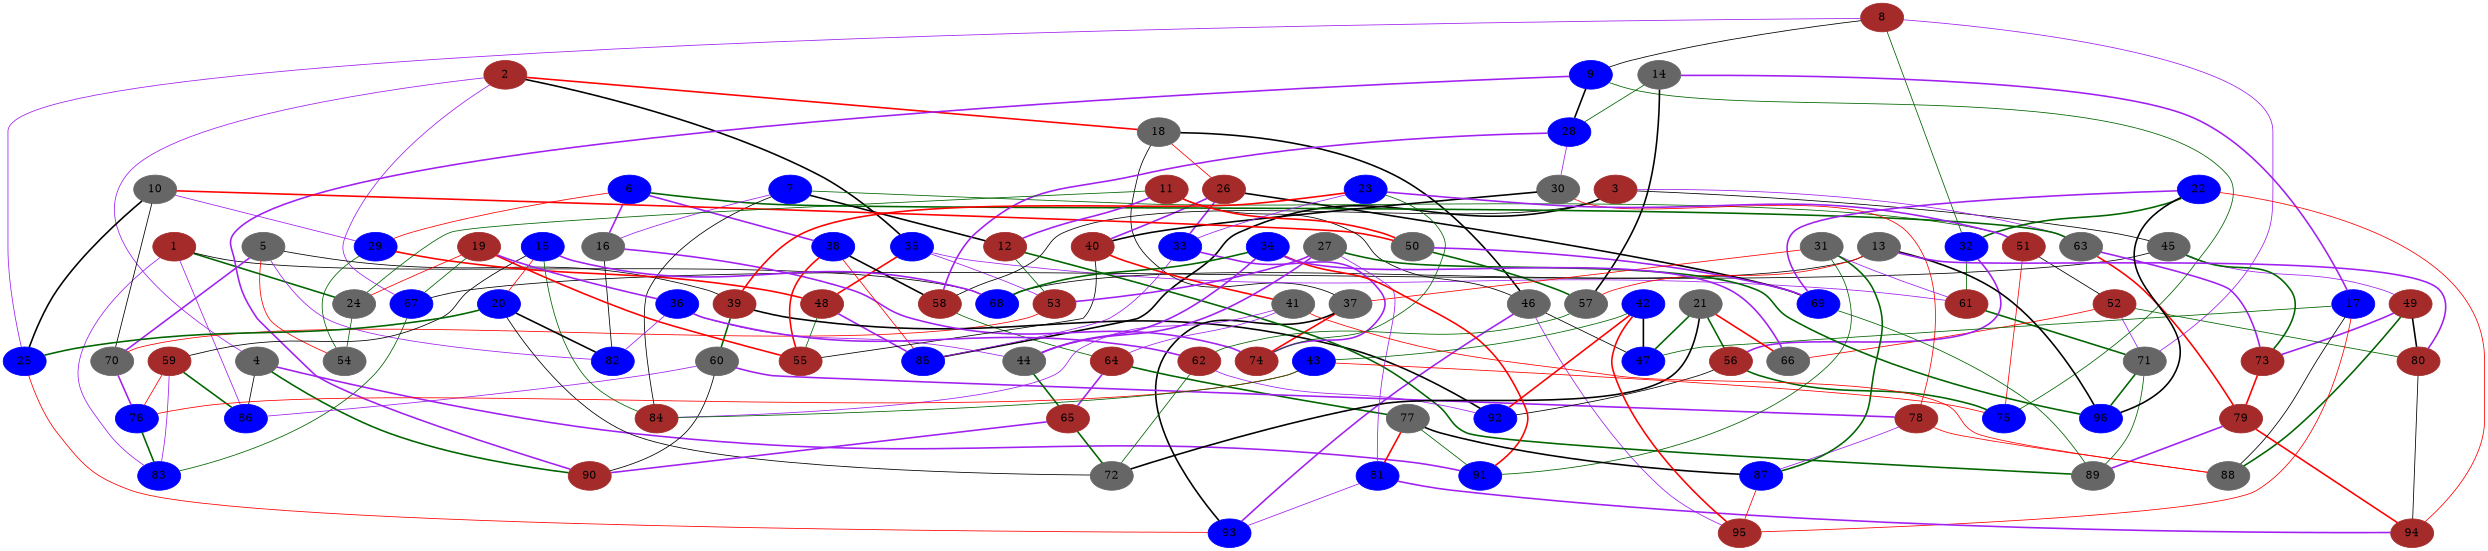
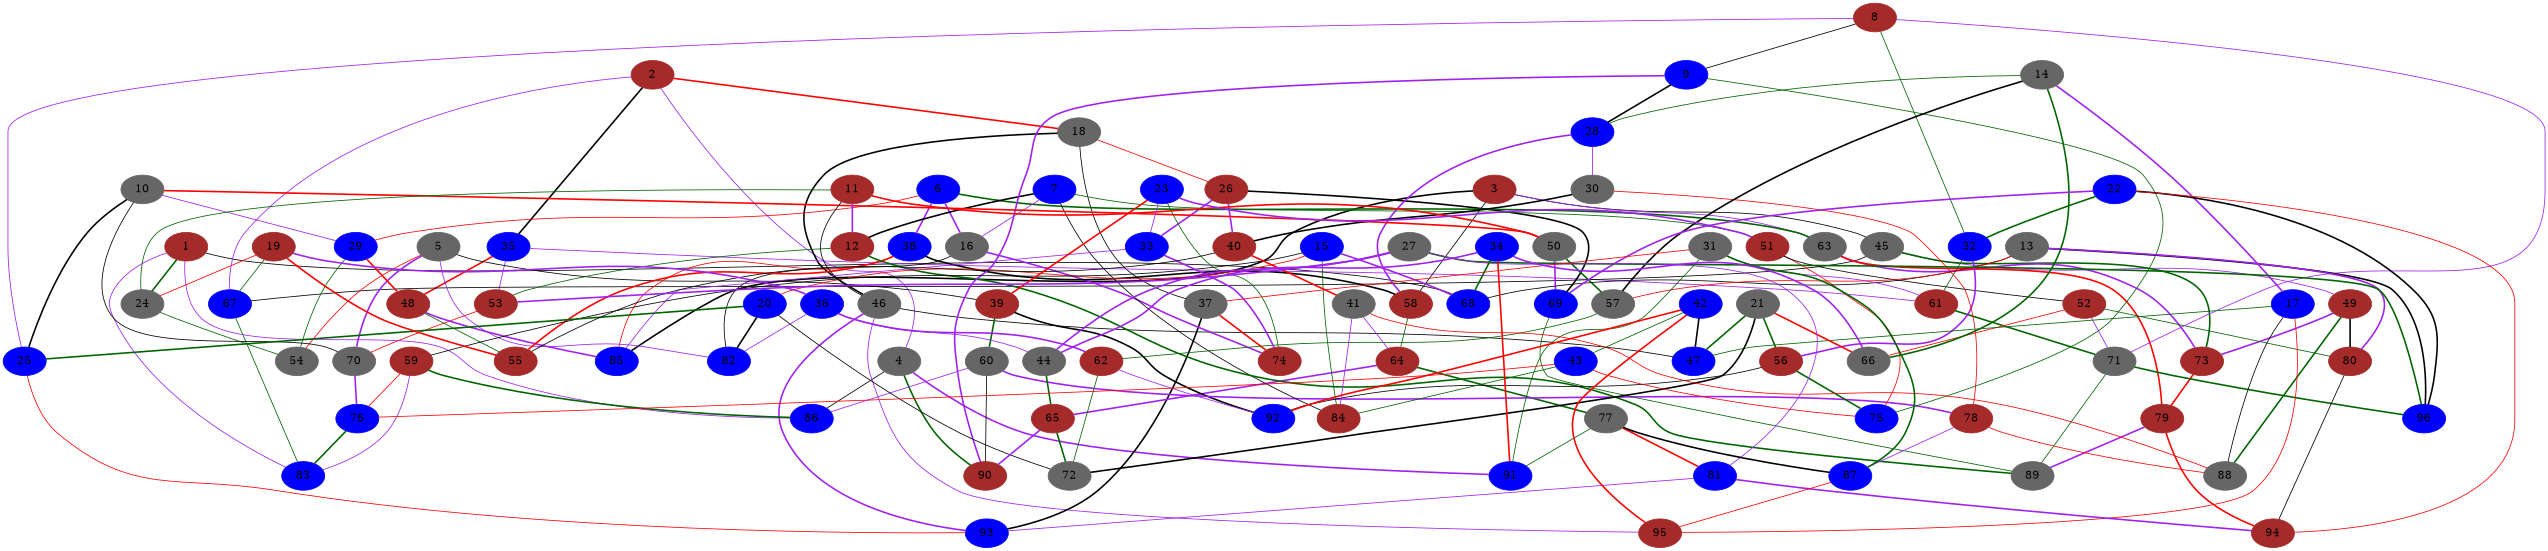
none -> (2045, 278)
